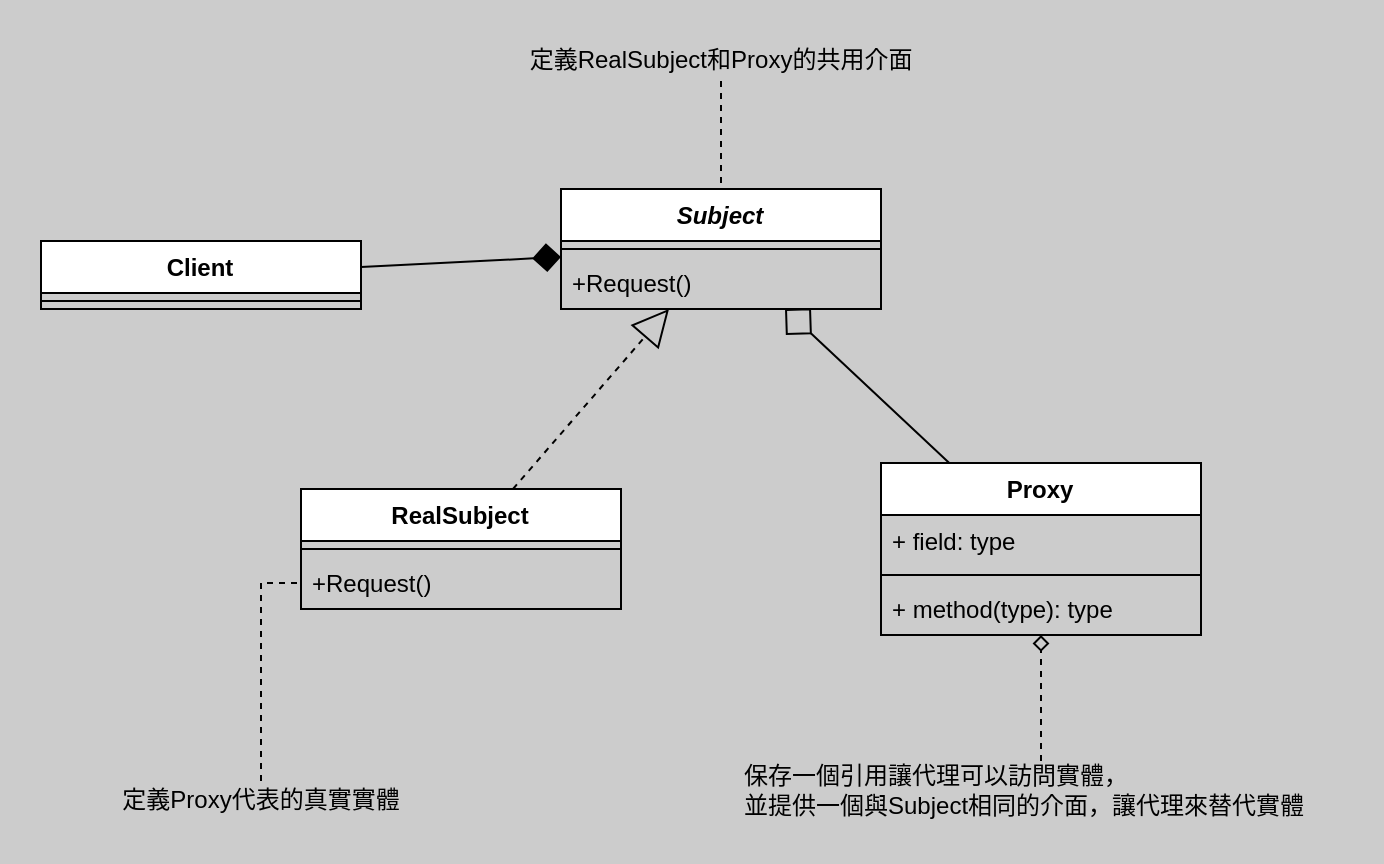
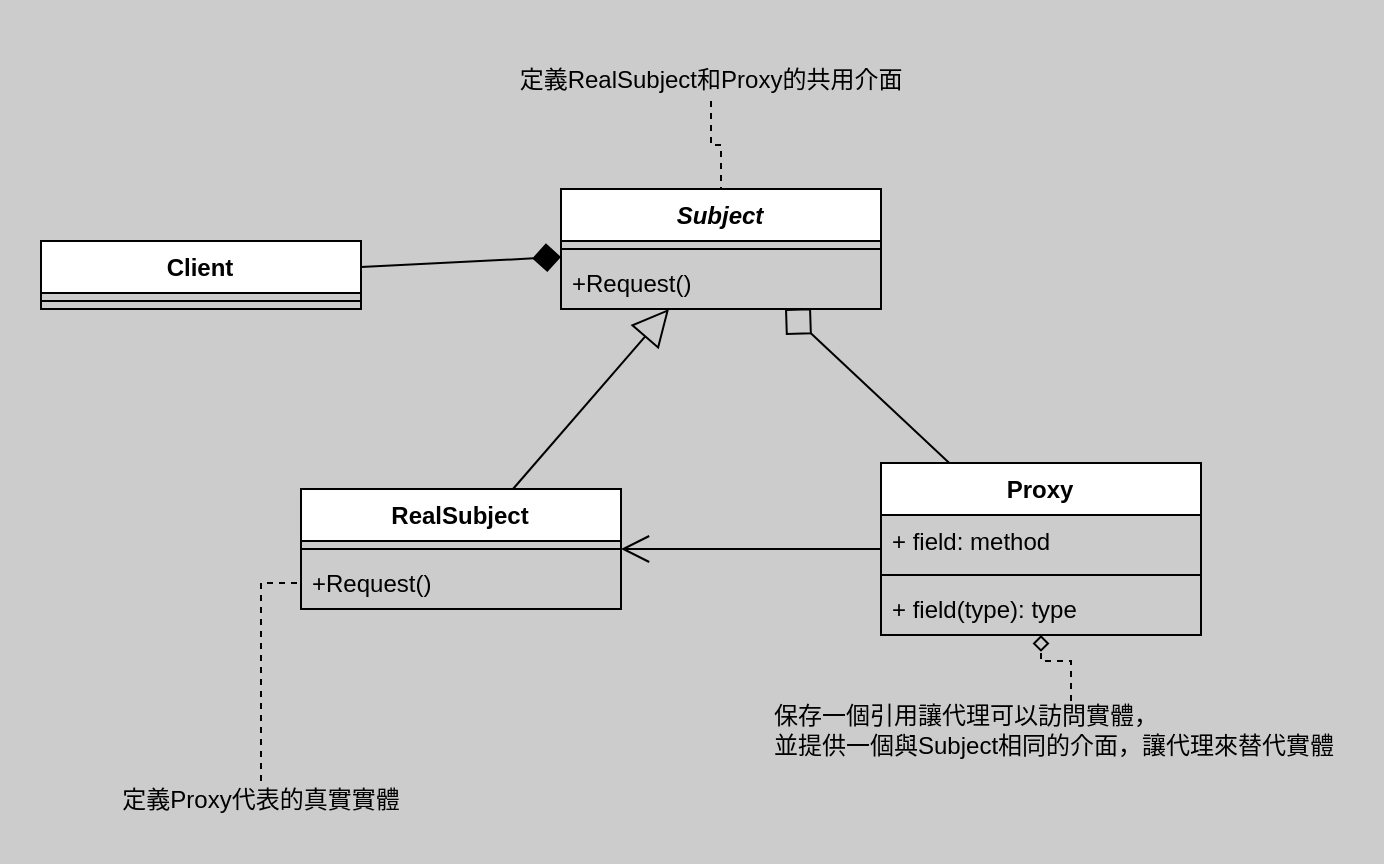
(721, 61) -> (711, 81)
(580, 412) -> (580, 412)
(964, 542) -> (977, 542)
none -> (752, 549)
(1017, 610) -> (1004, 610)
(1041, 791) -> (1071, 731)
